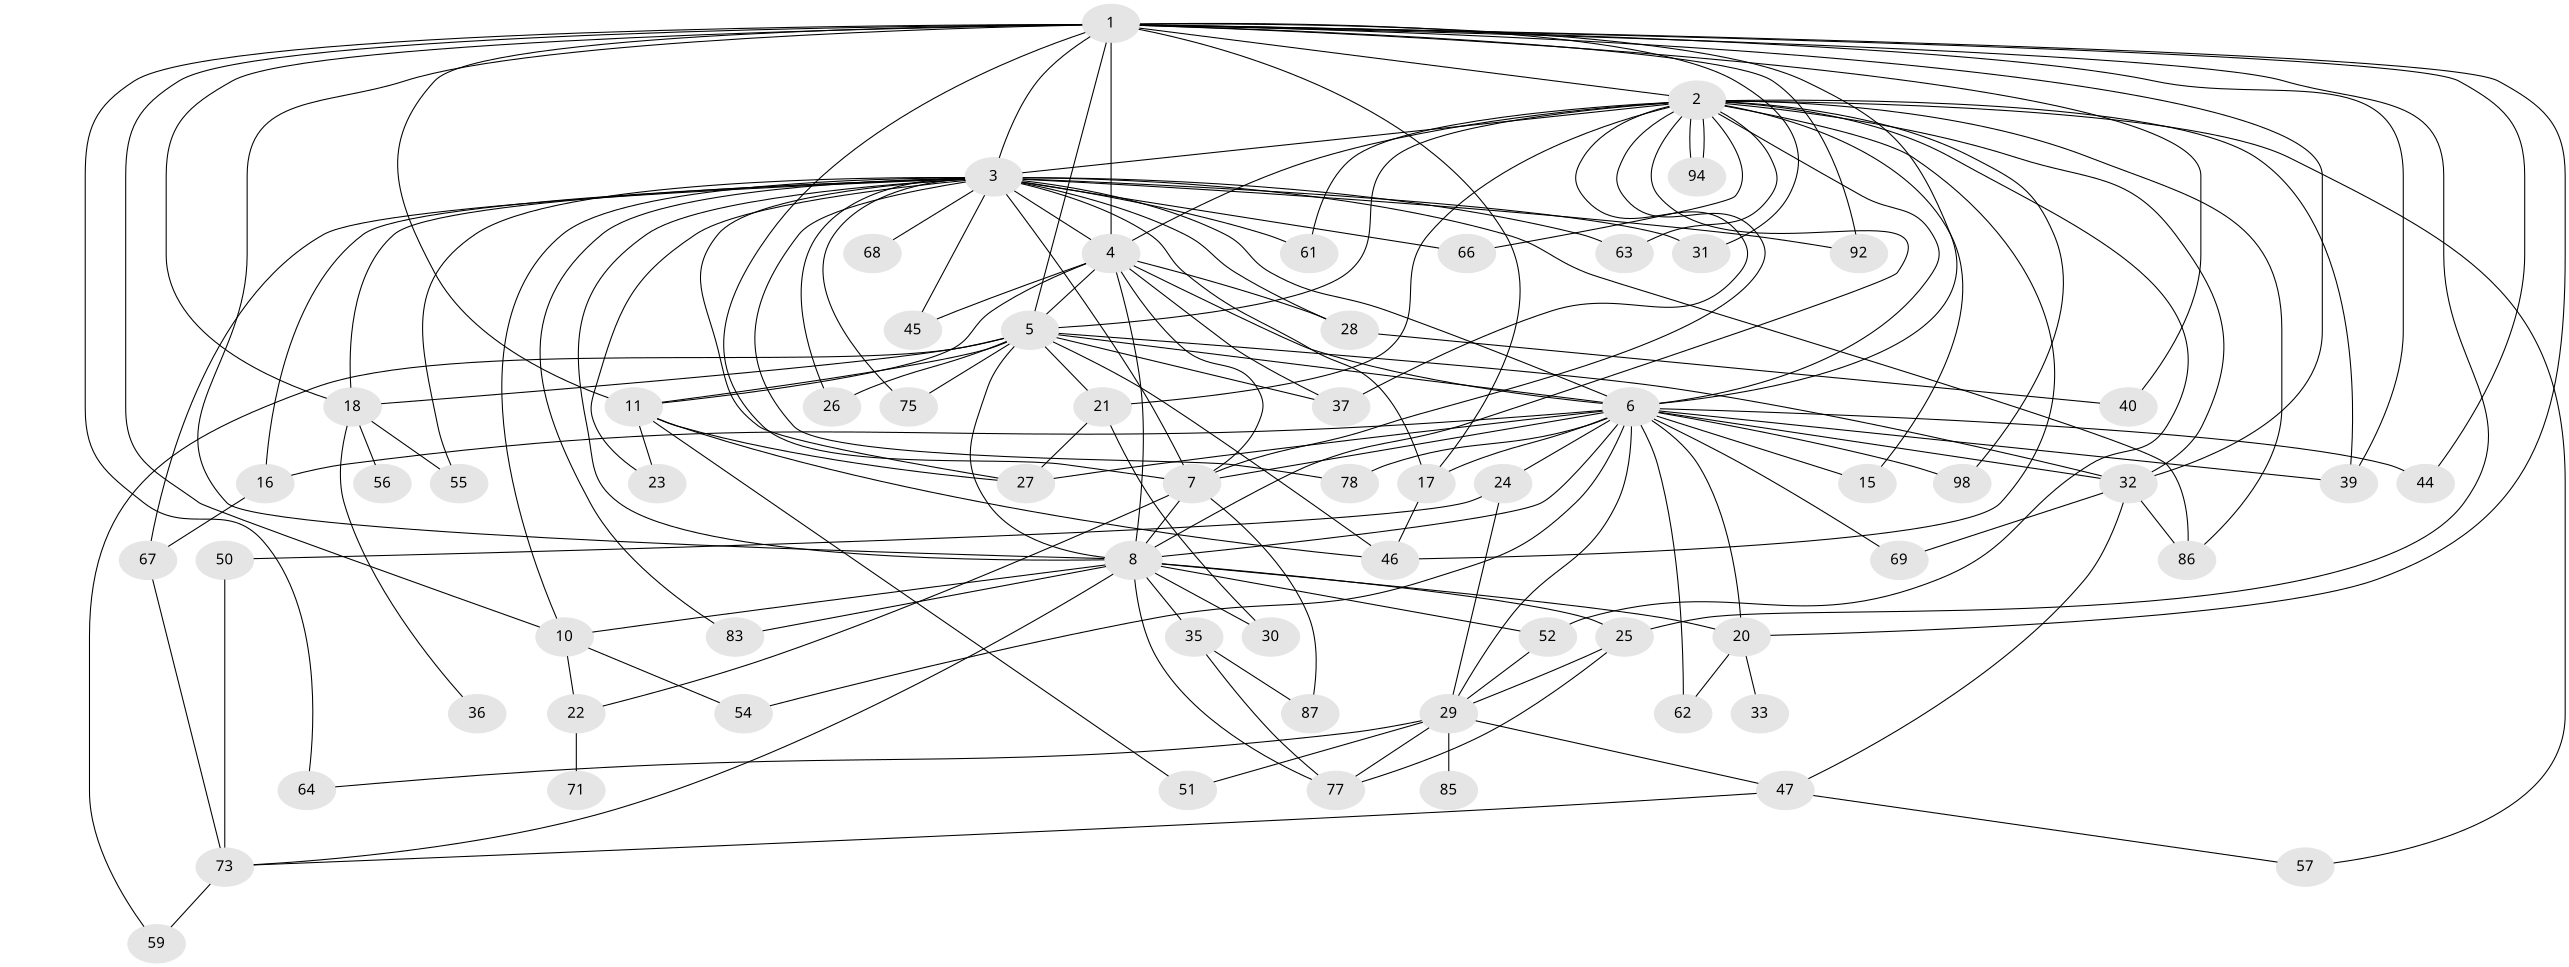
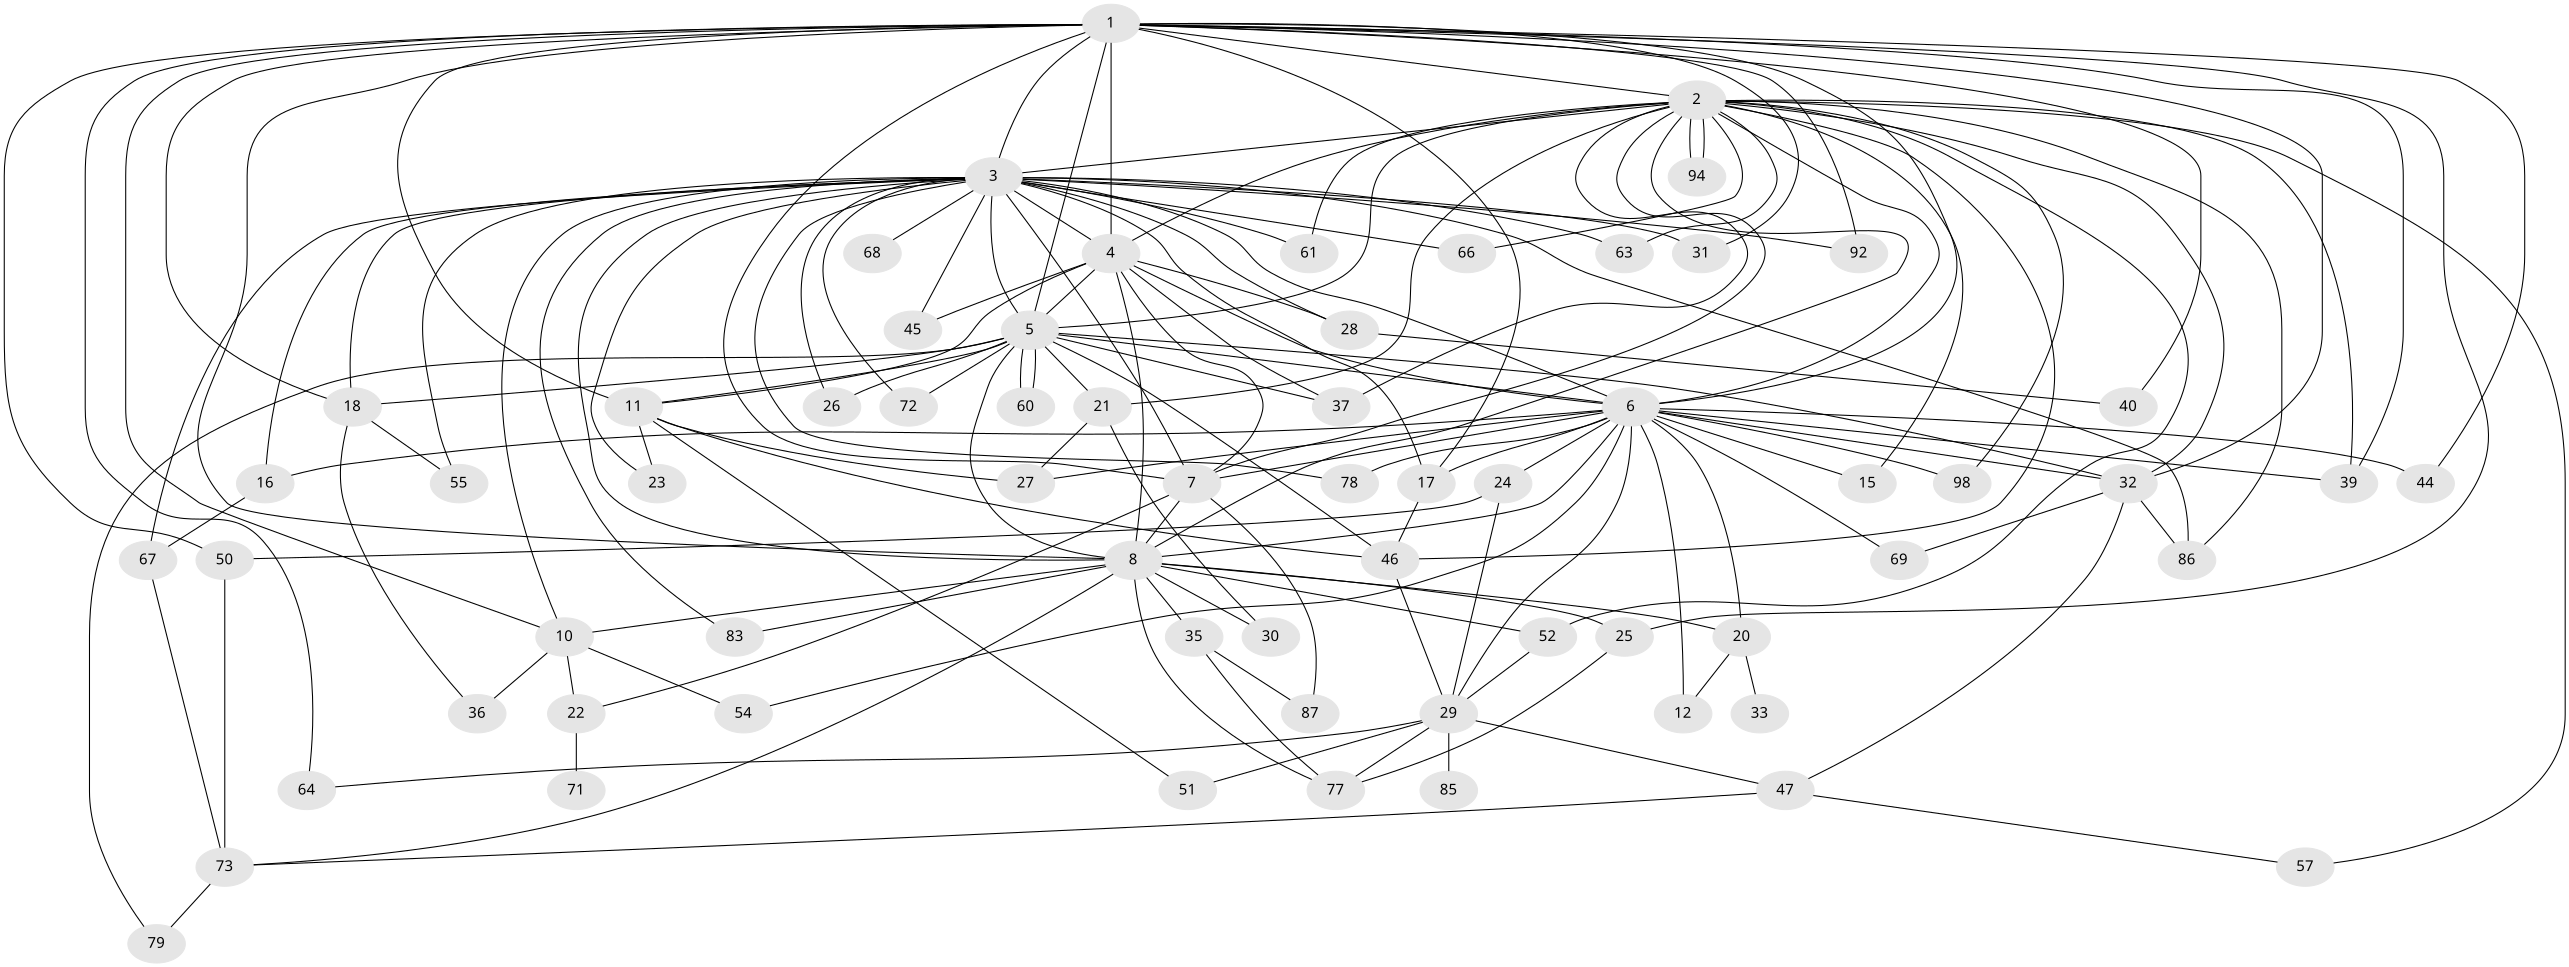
(2430, 69) -> (188, 58)
(712, 329) -> (994, 257)
(909, 407) -> (909, 407)
none -> (1026, 407)
(382, 484) -> none
none -> (521, 676)
(1538, 677) -> (1419, 637)
(1683, 714) -> (1683, 714)
(157, 944) -> (157, 944)
